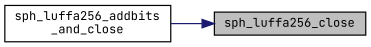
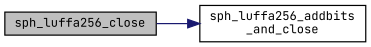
(186, 24) -> (172, 24)
